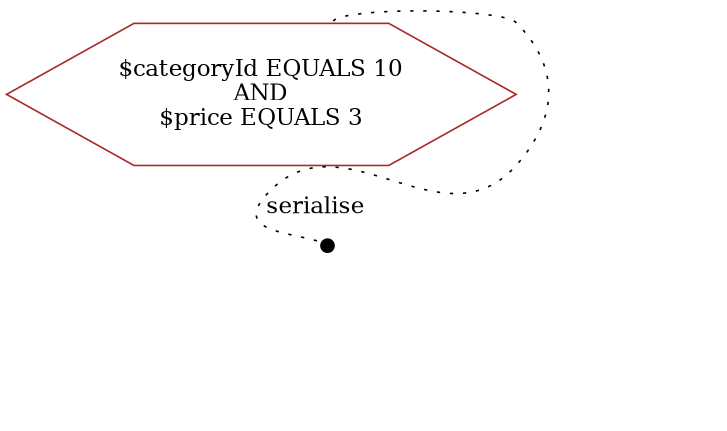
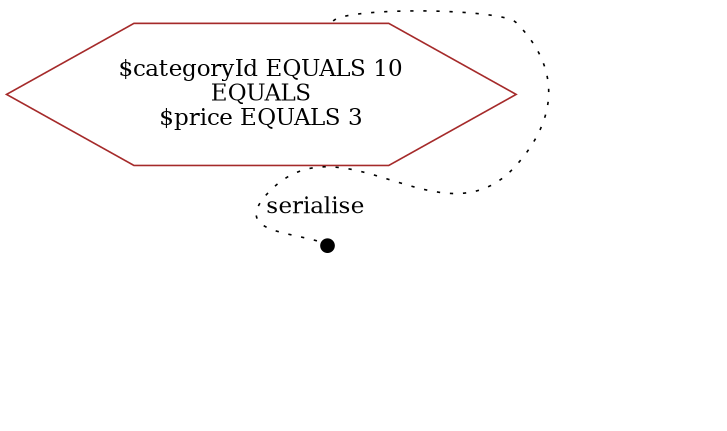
(261, 94) -> (261, 94)
